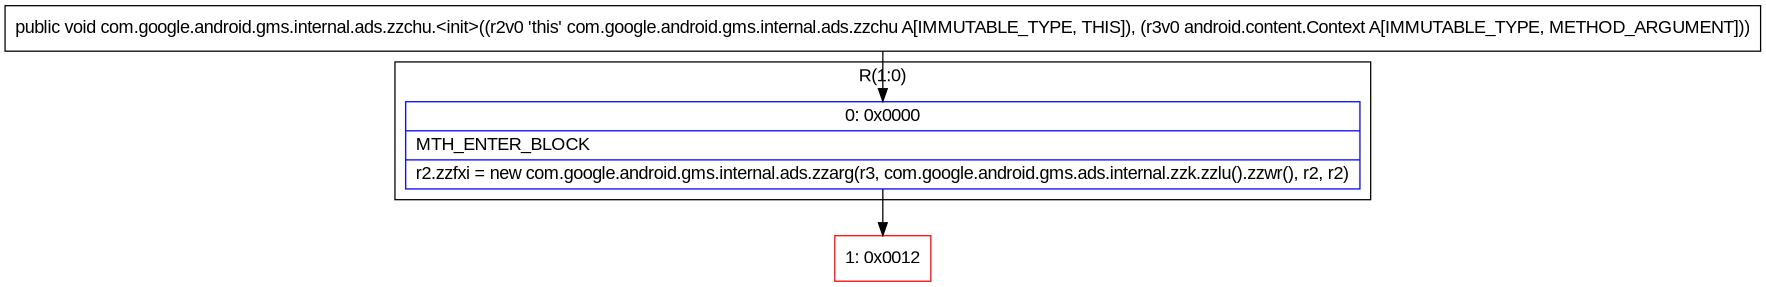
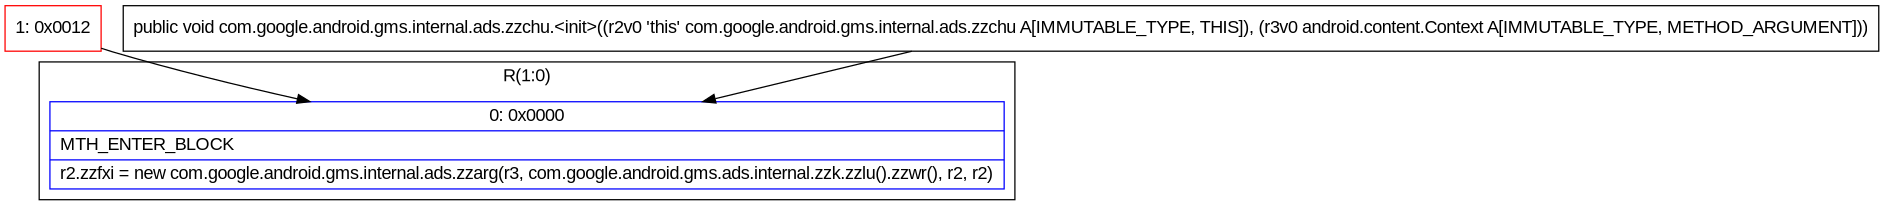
(883, 208) -> (199, 75)
